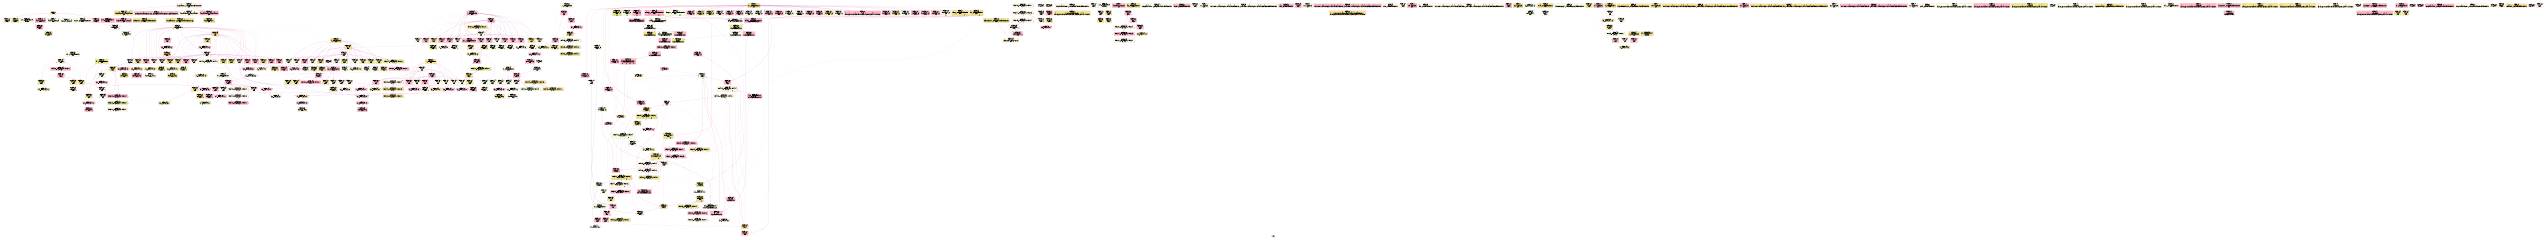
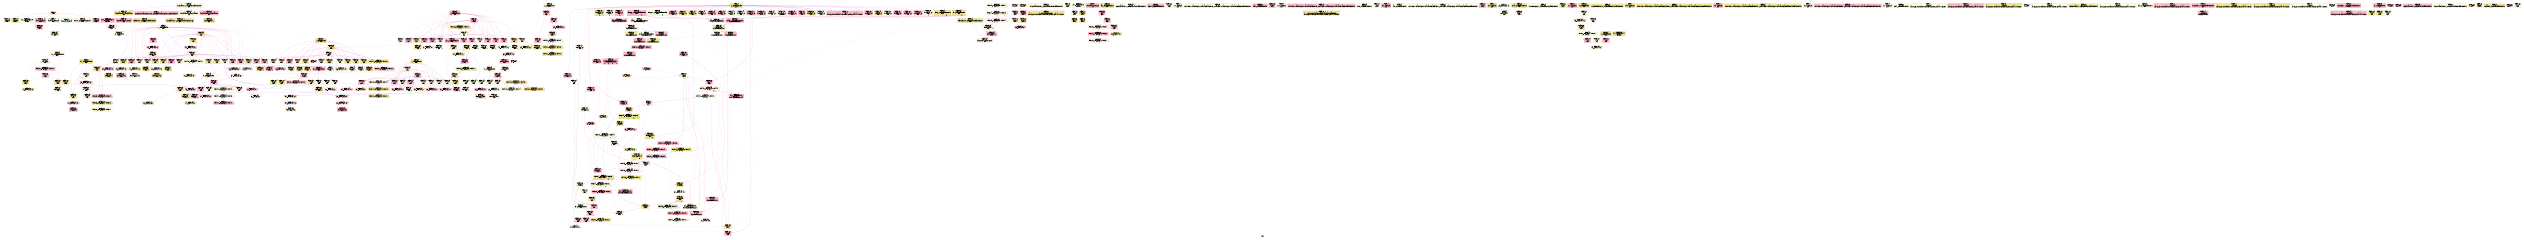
none -> (2388, 13)
(731, 201) -> (712, 201)
